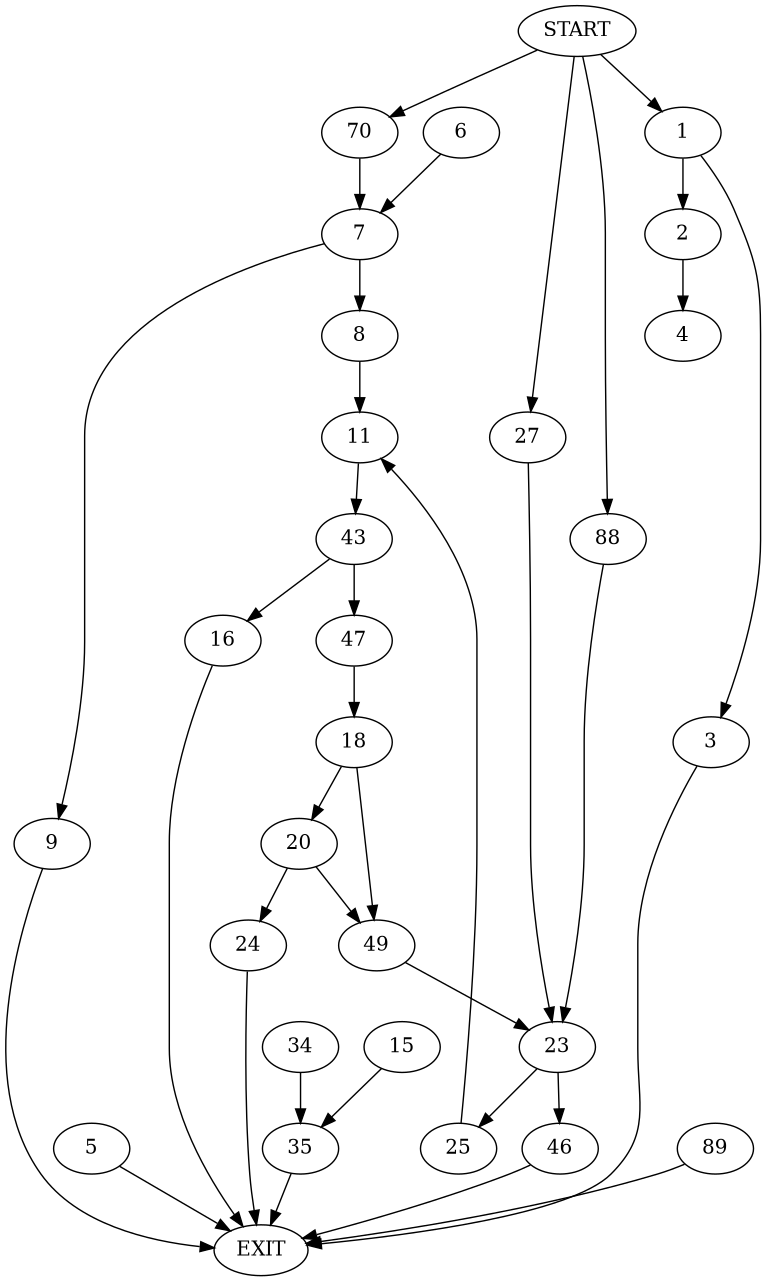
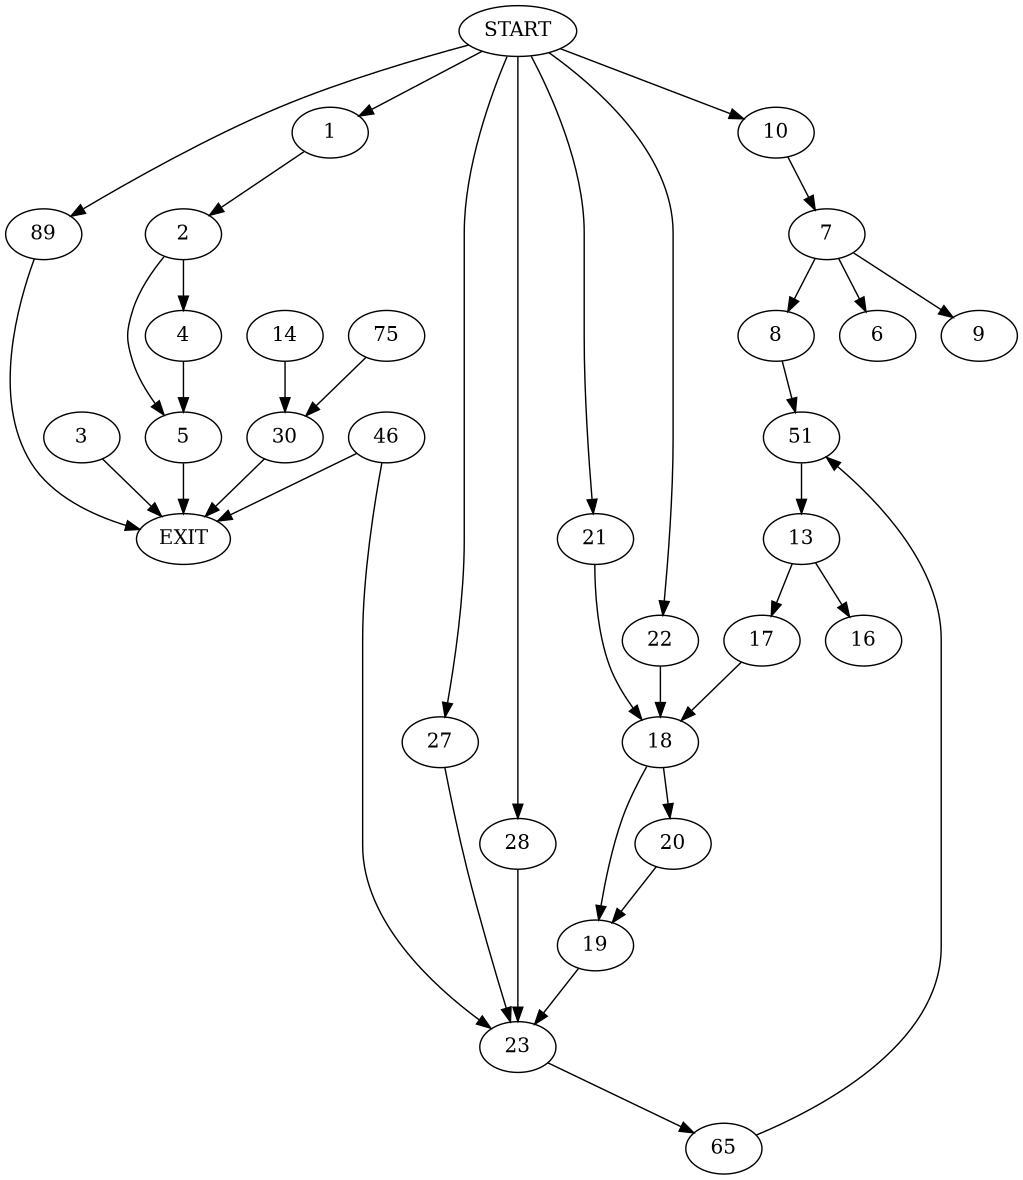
none -> (270, 112)
(360, 133) -> (776, 133)
(416, 178) -> (849, 279)
none -> (128, 329)
none -> (183, 380)
(761, 425) -> none
(360, 437) -> (802, 437)
(354, 539) -> (802, 539)
none -> (595, 539)
(608, 539) -> (518, 844)
(354, 641) -> (762, 641)
none -> (660, 641)
(169, 945) -> none
(248, 945) -> none
(377, 945) -> (595, 945)
(301, 1047) -> (285, 336)
(402, 1047) -> (387, 336)
(559, 1091) -> (363, 762)
(14, 1111) -> none
(301, 1149) -> (285, 437)
(459, 1149) -> (724, 1149)
